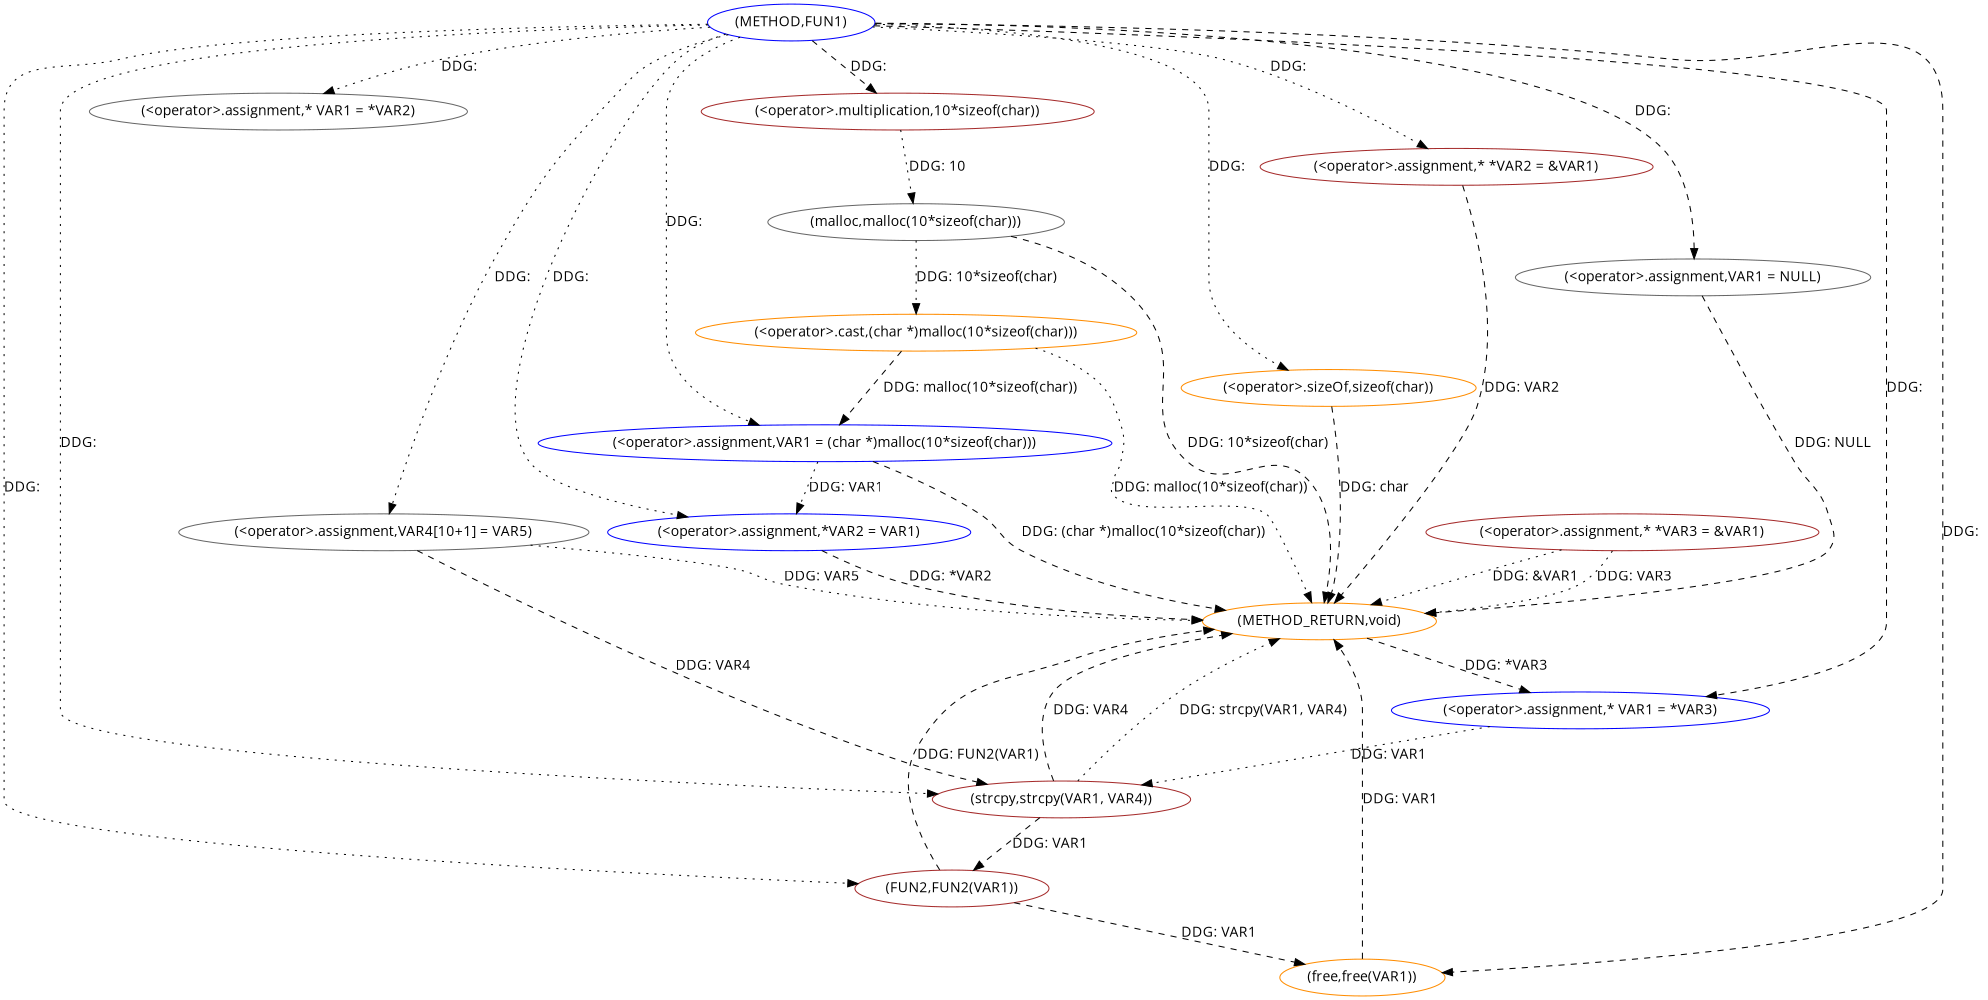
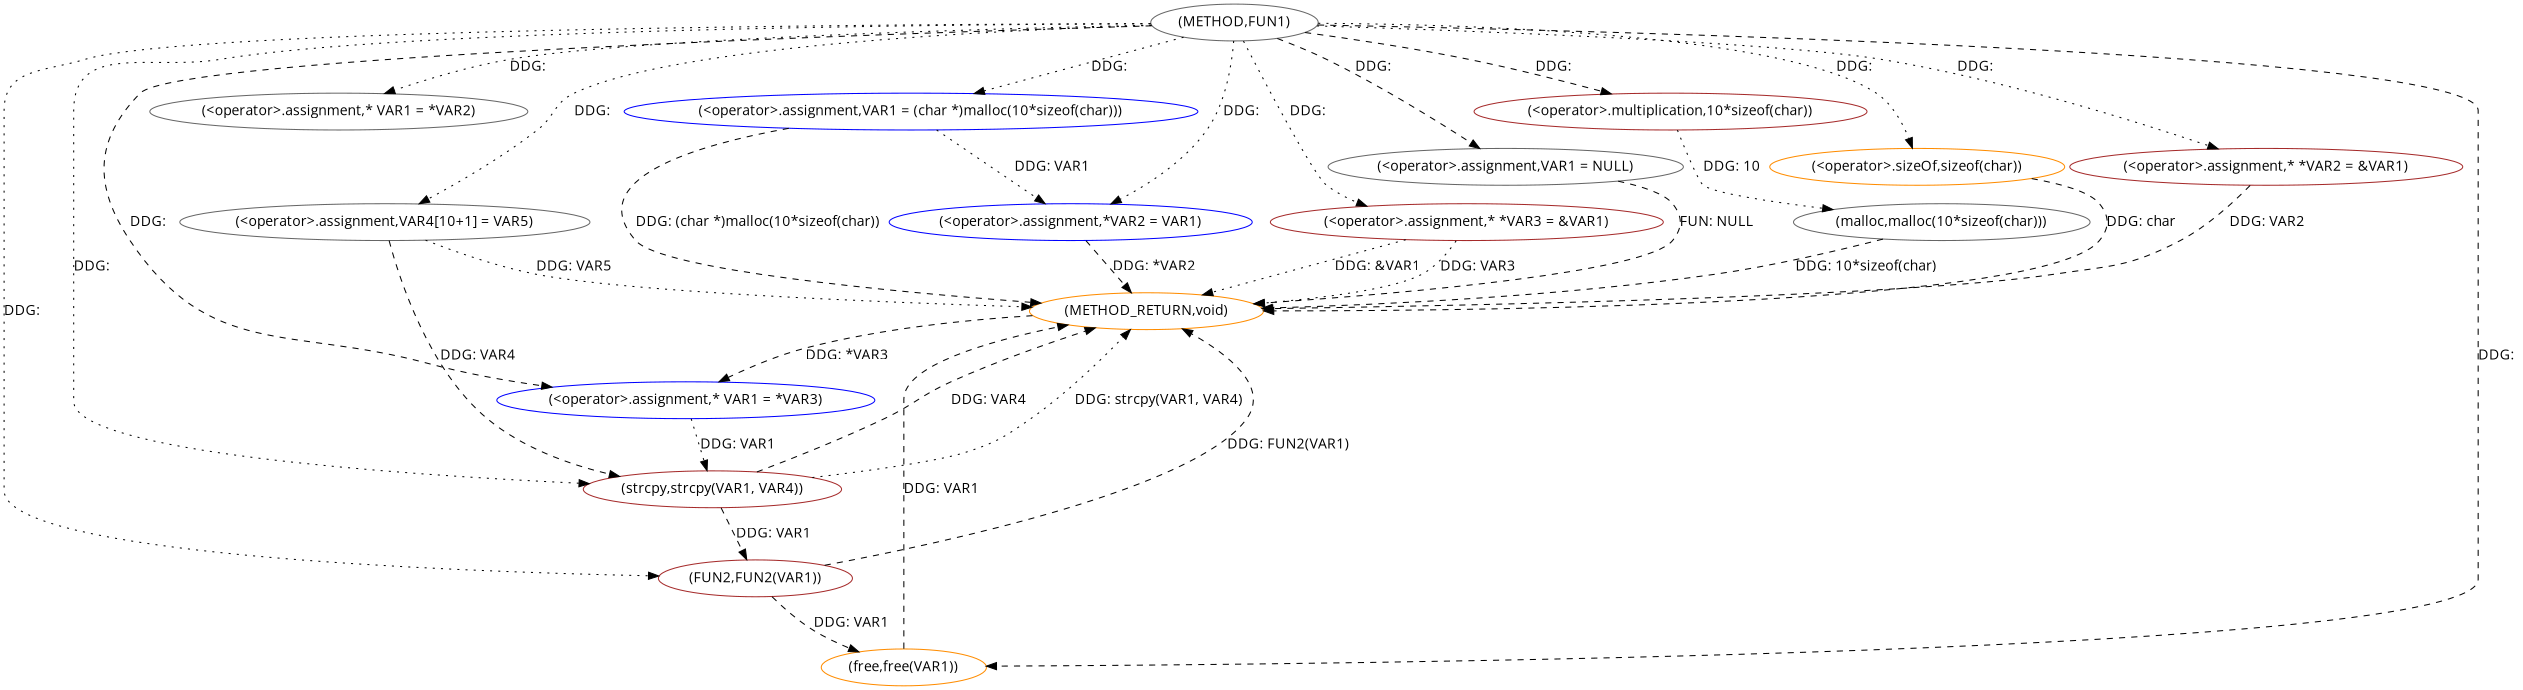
(791, 23) -> (1234, 23)
none -> (1291, 130)
(916, 333) -> none
(1833, 443) -> (1717, 222)
